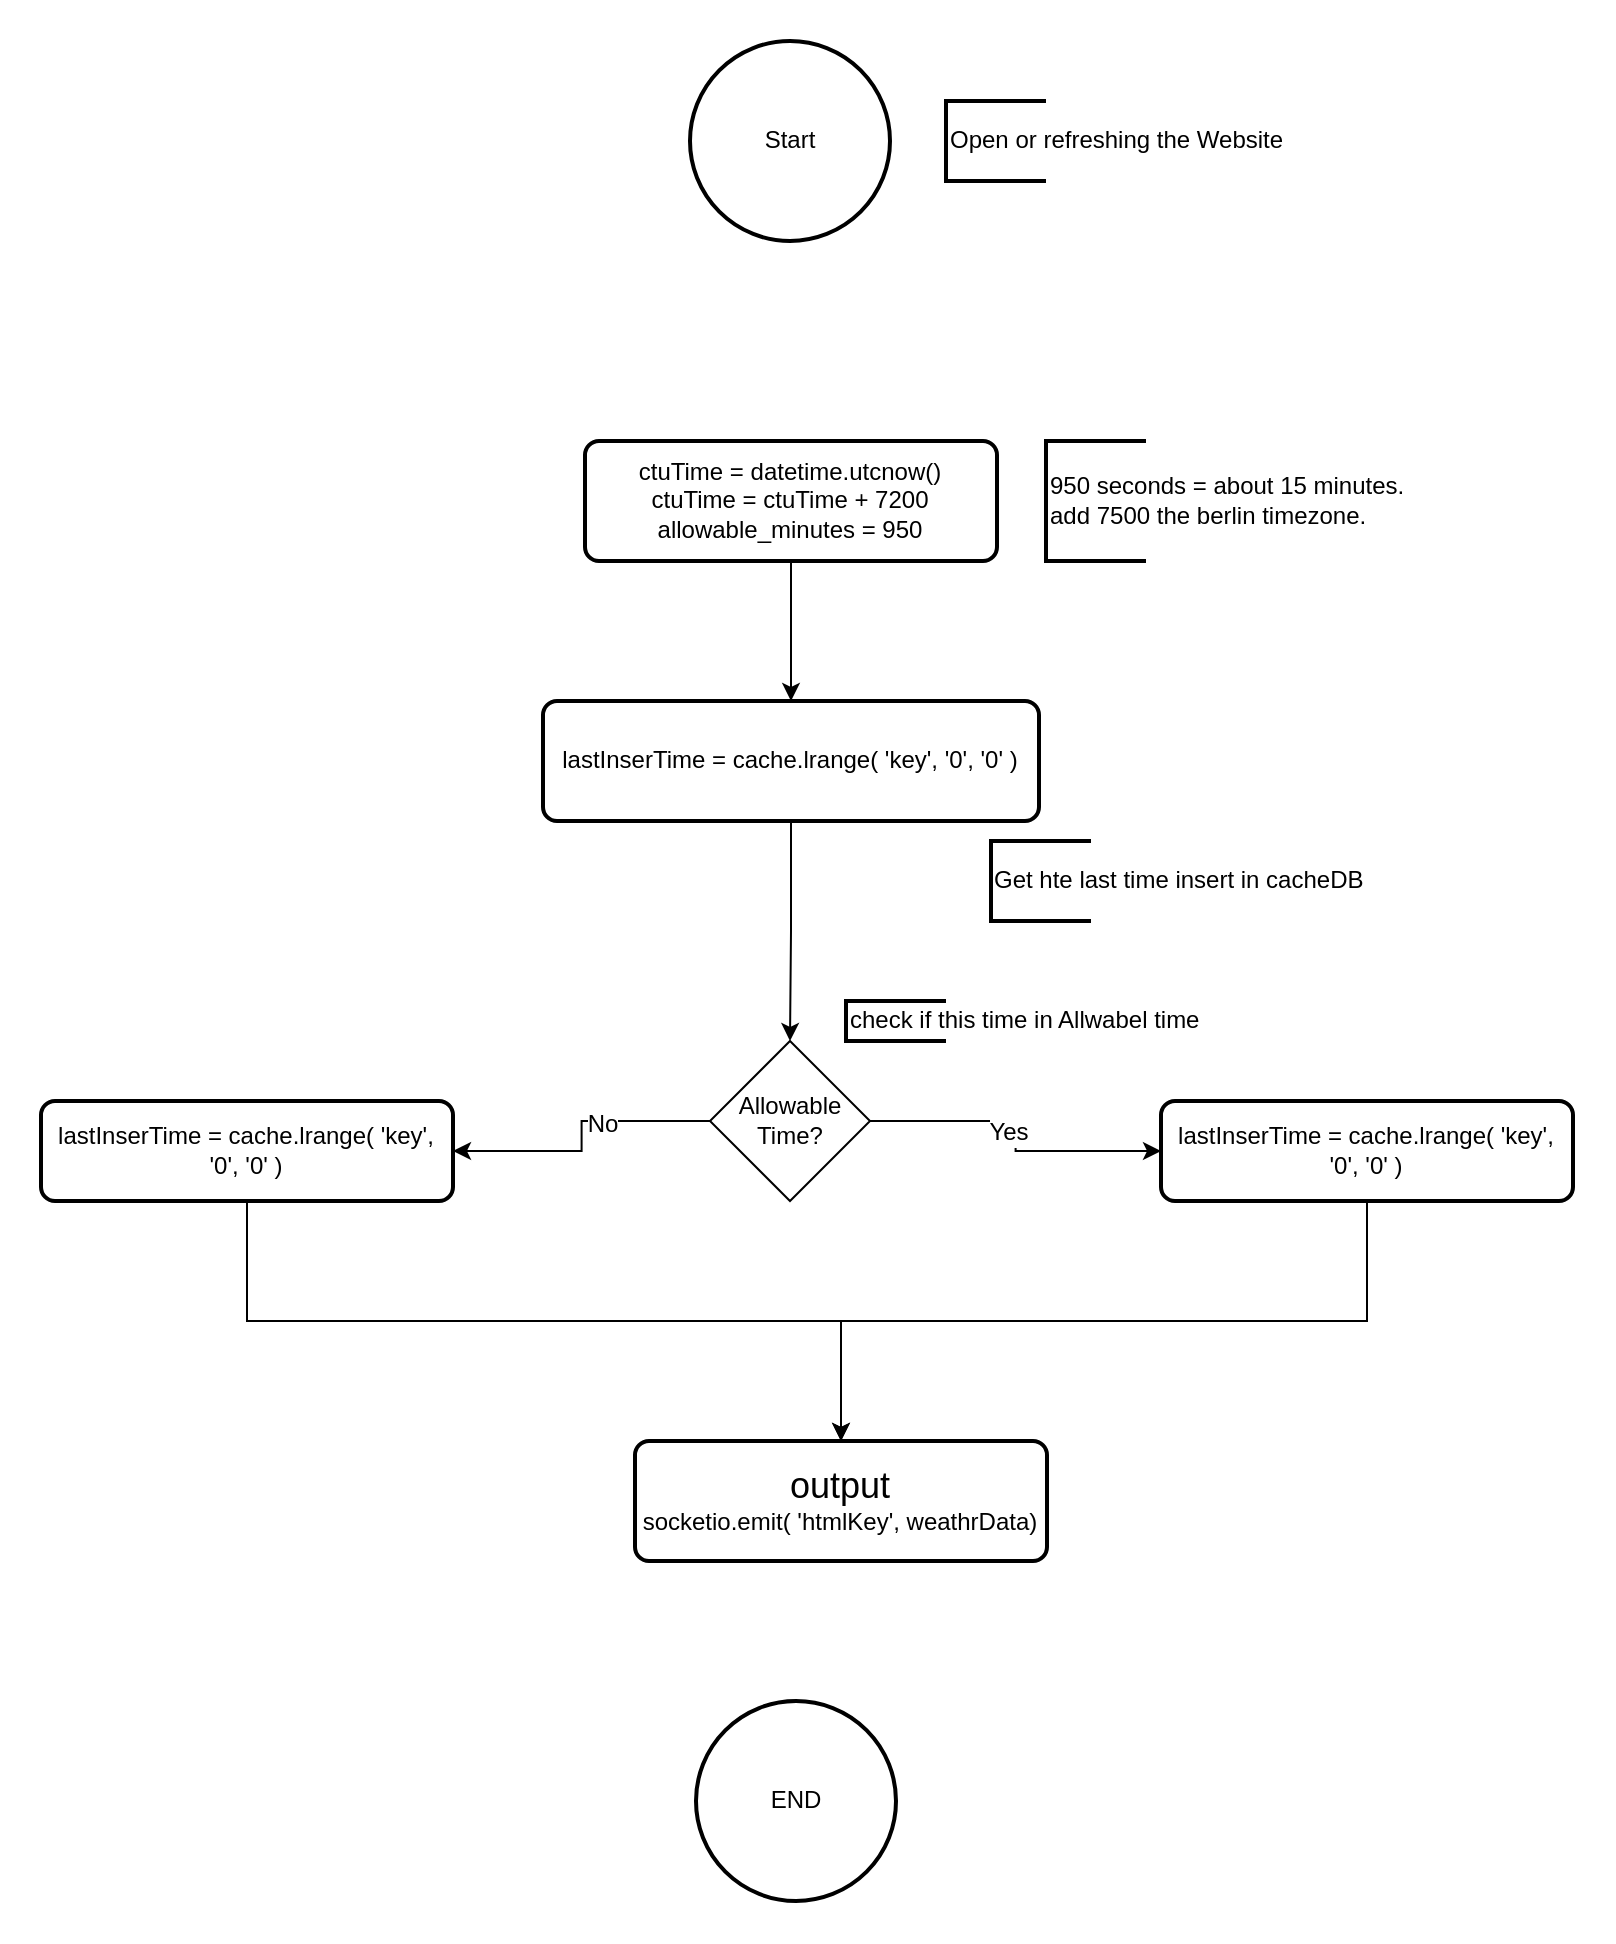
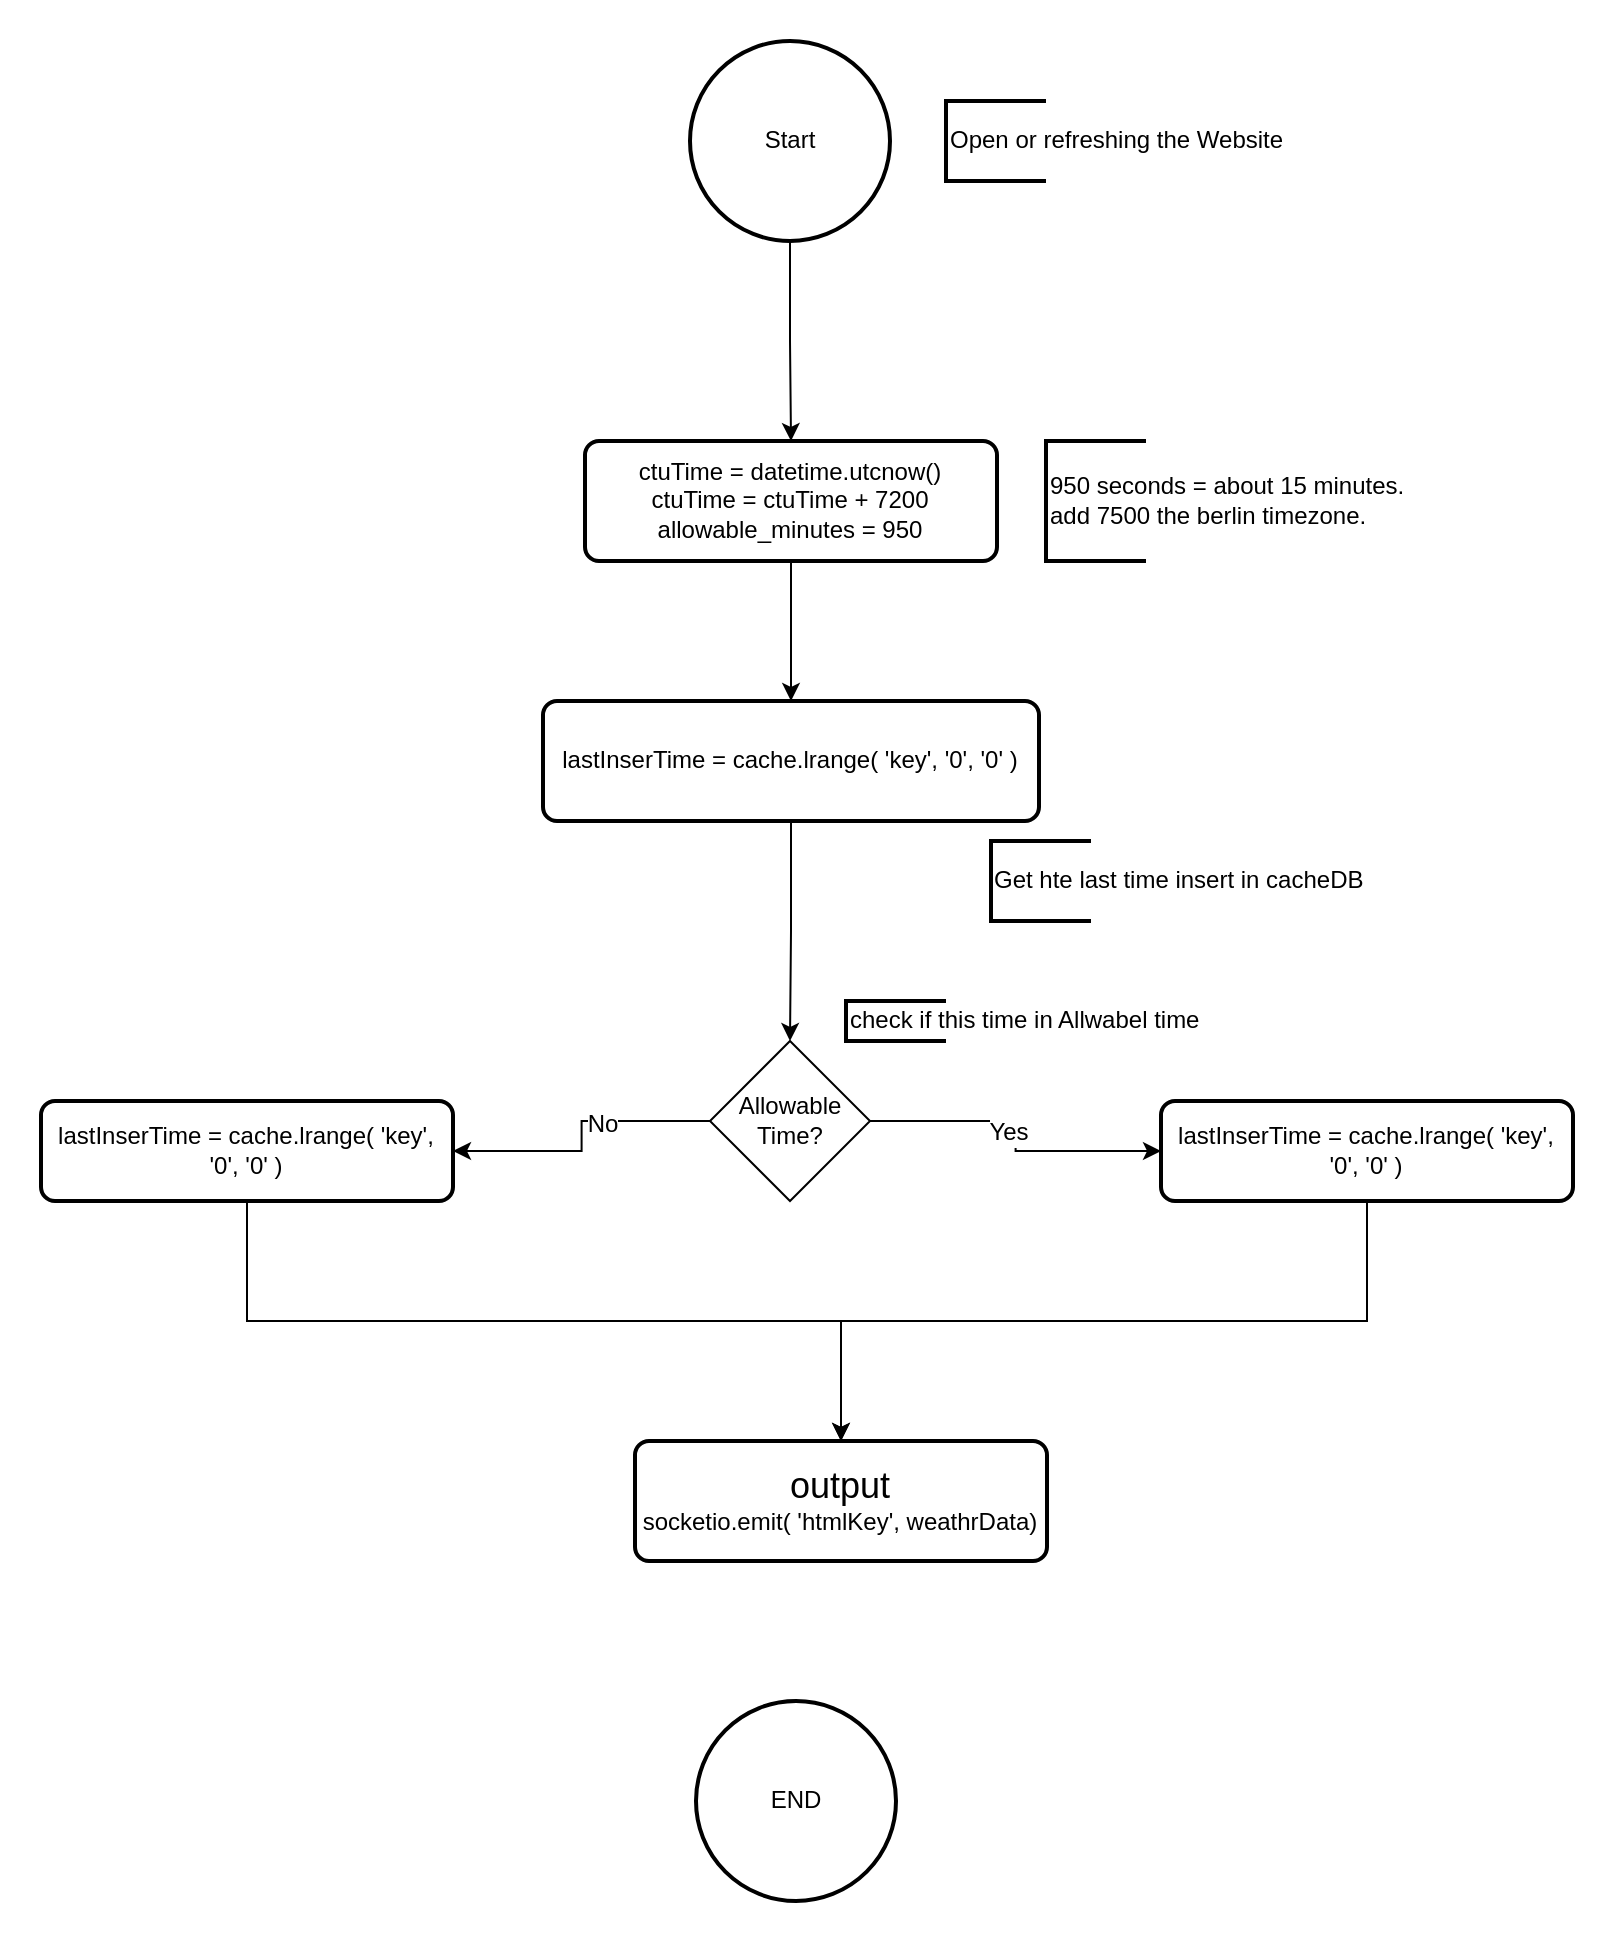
none -> (790, 334)
